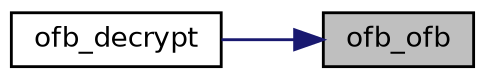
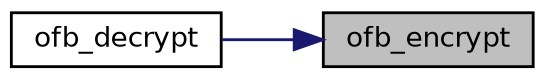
(398, 40) -> (428, 40)
